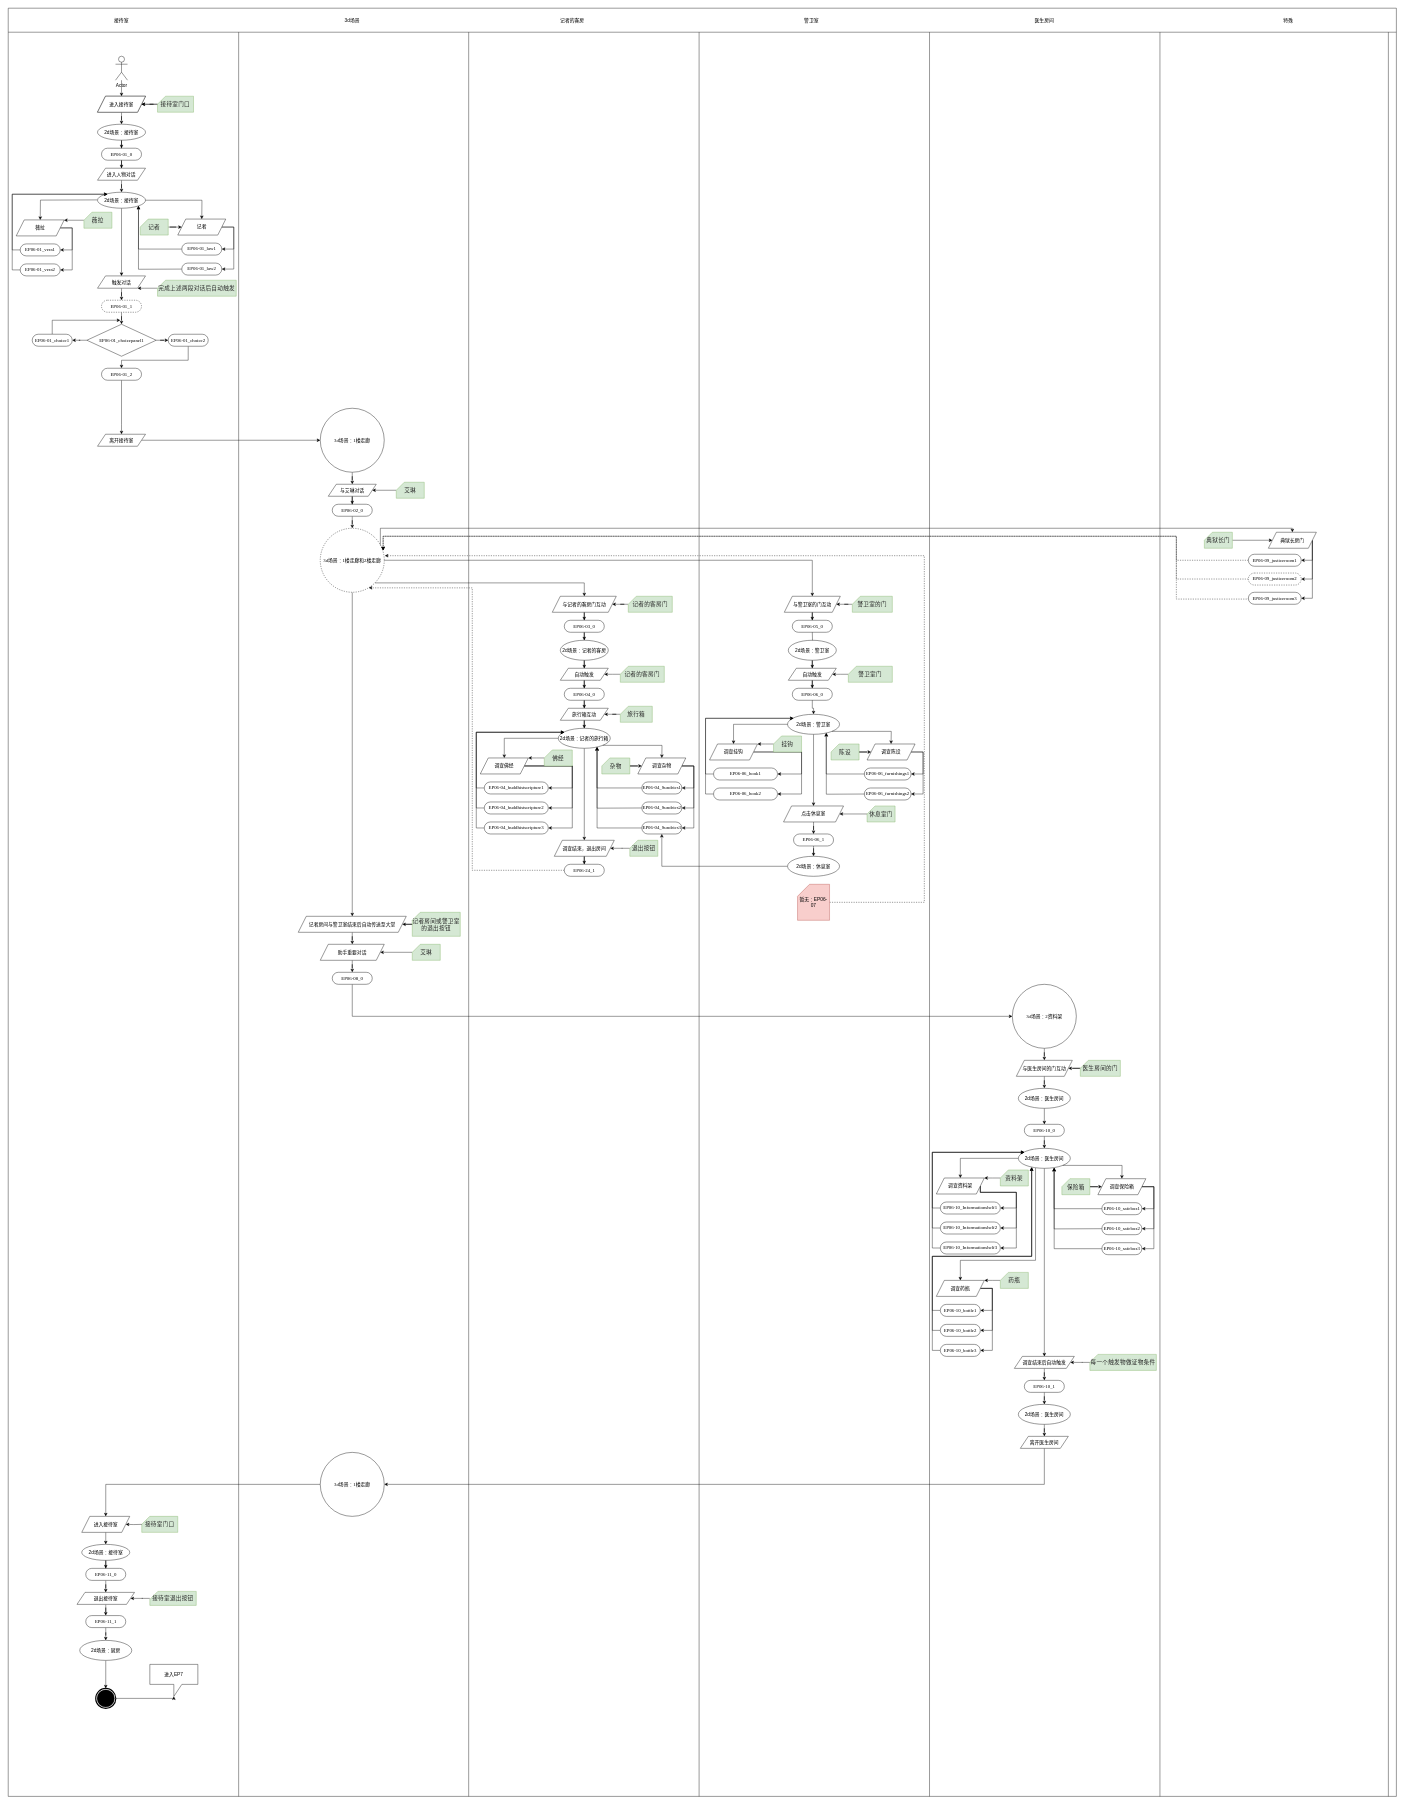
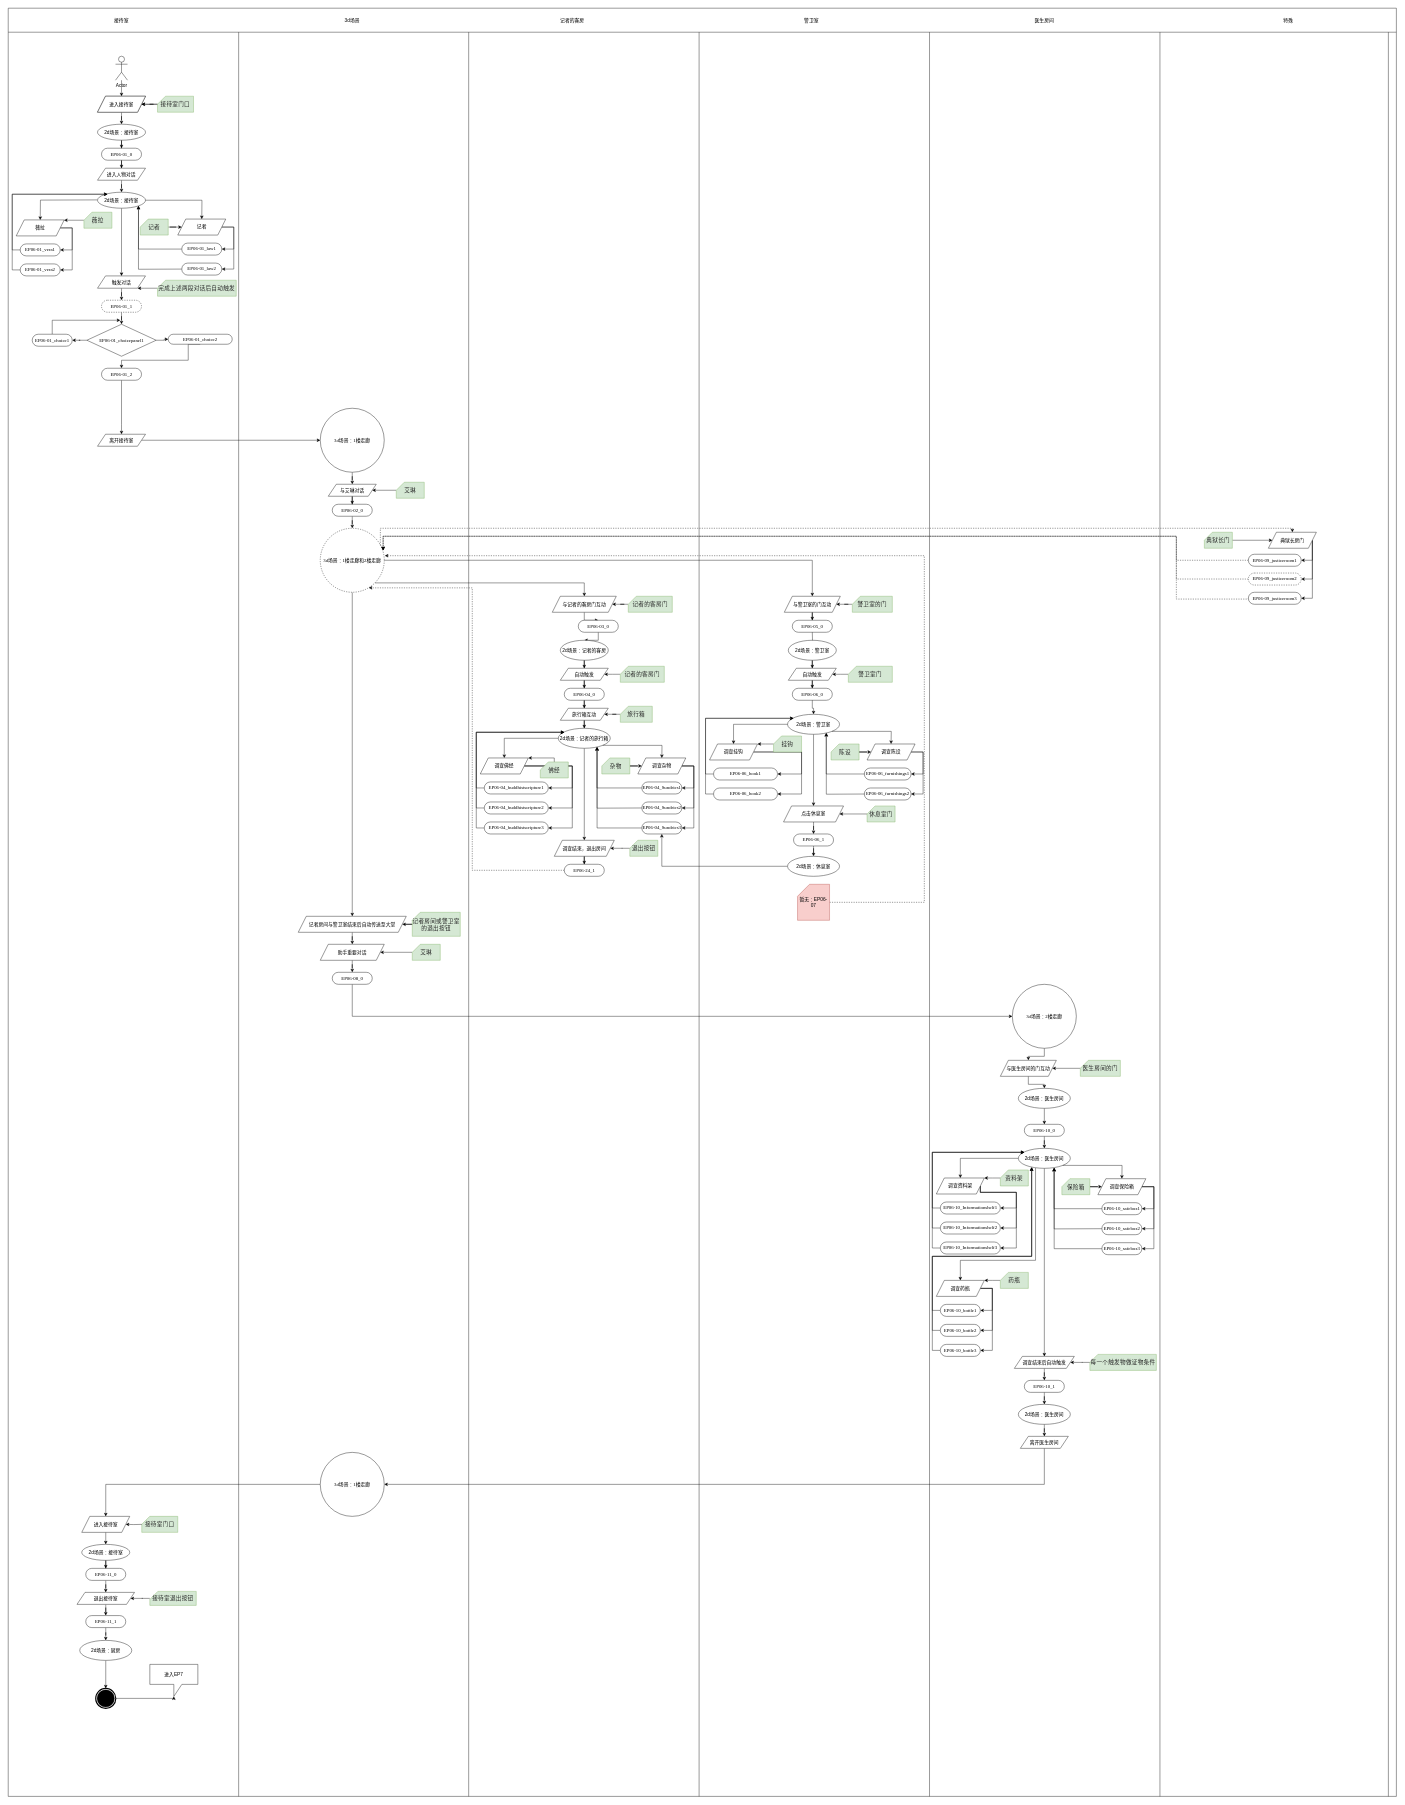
(188, 340) -> (200, 339)
(829, 528) -> (829, 528)
(584, 626) -> (598, 626)
(558, 758) -> (554, 770)
(1044, 1016) -> (1044, 1016)
(1044, 1068) -> (1028, 1068)
